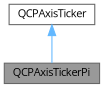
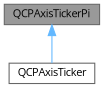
(52, 49) -> (52, 49)
